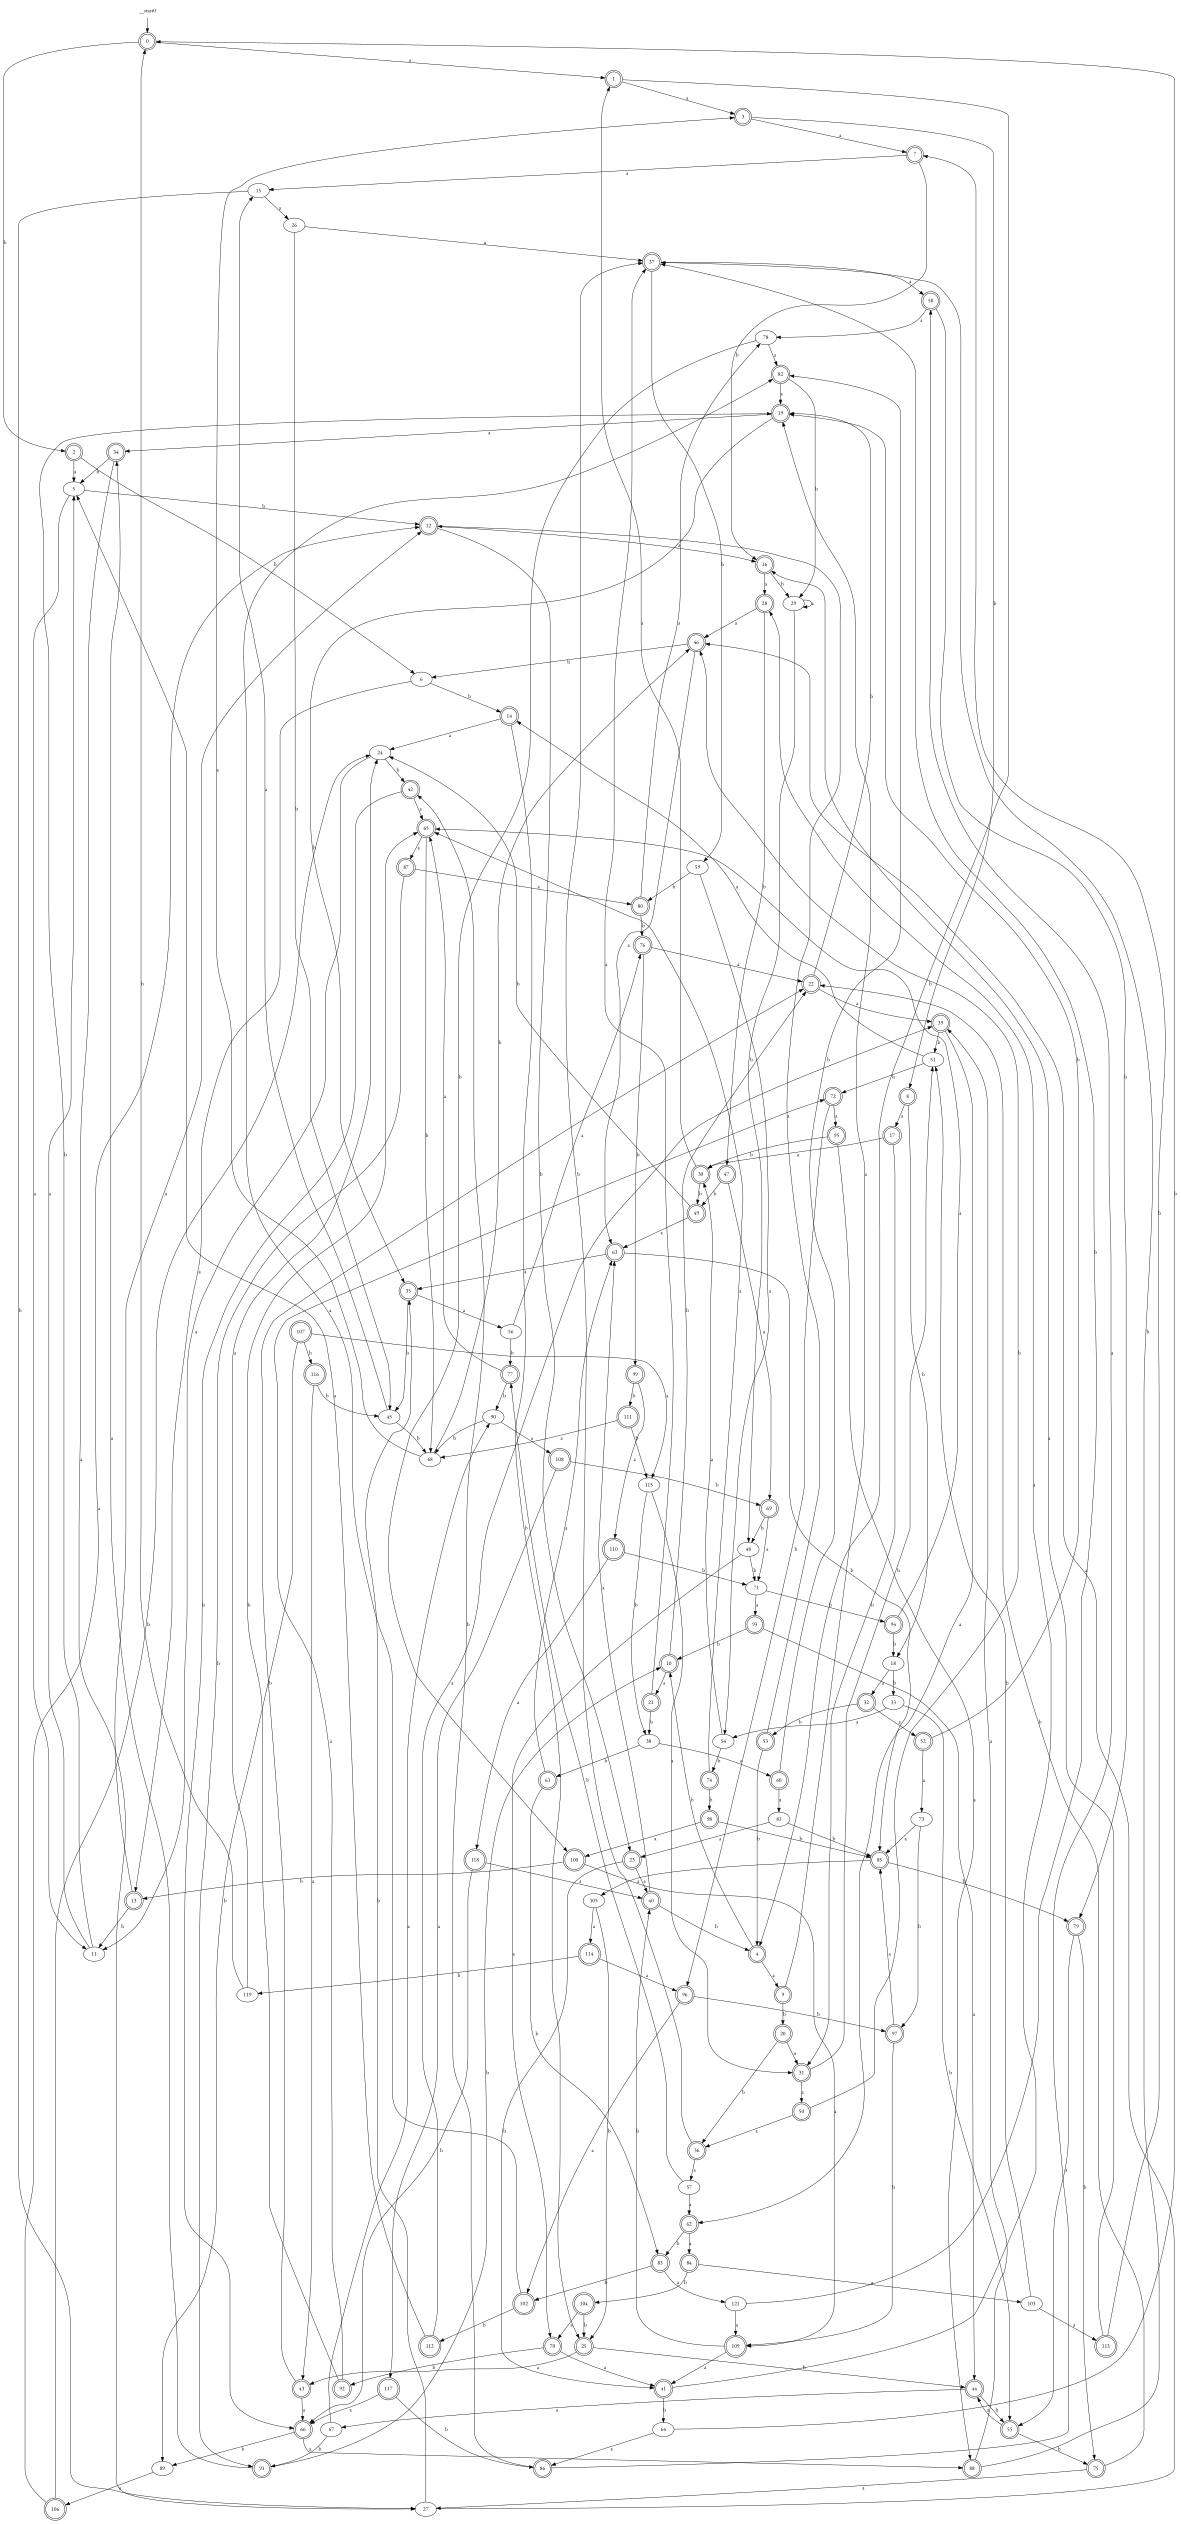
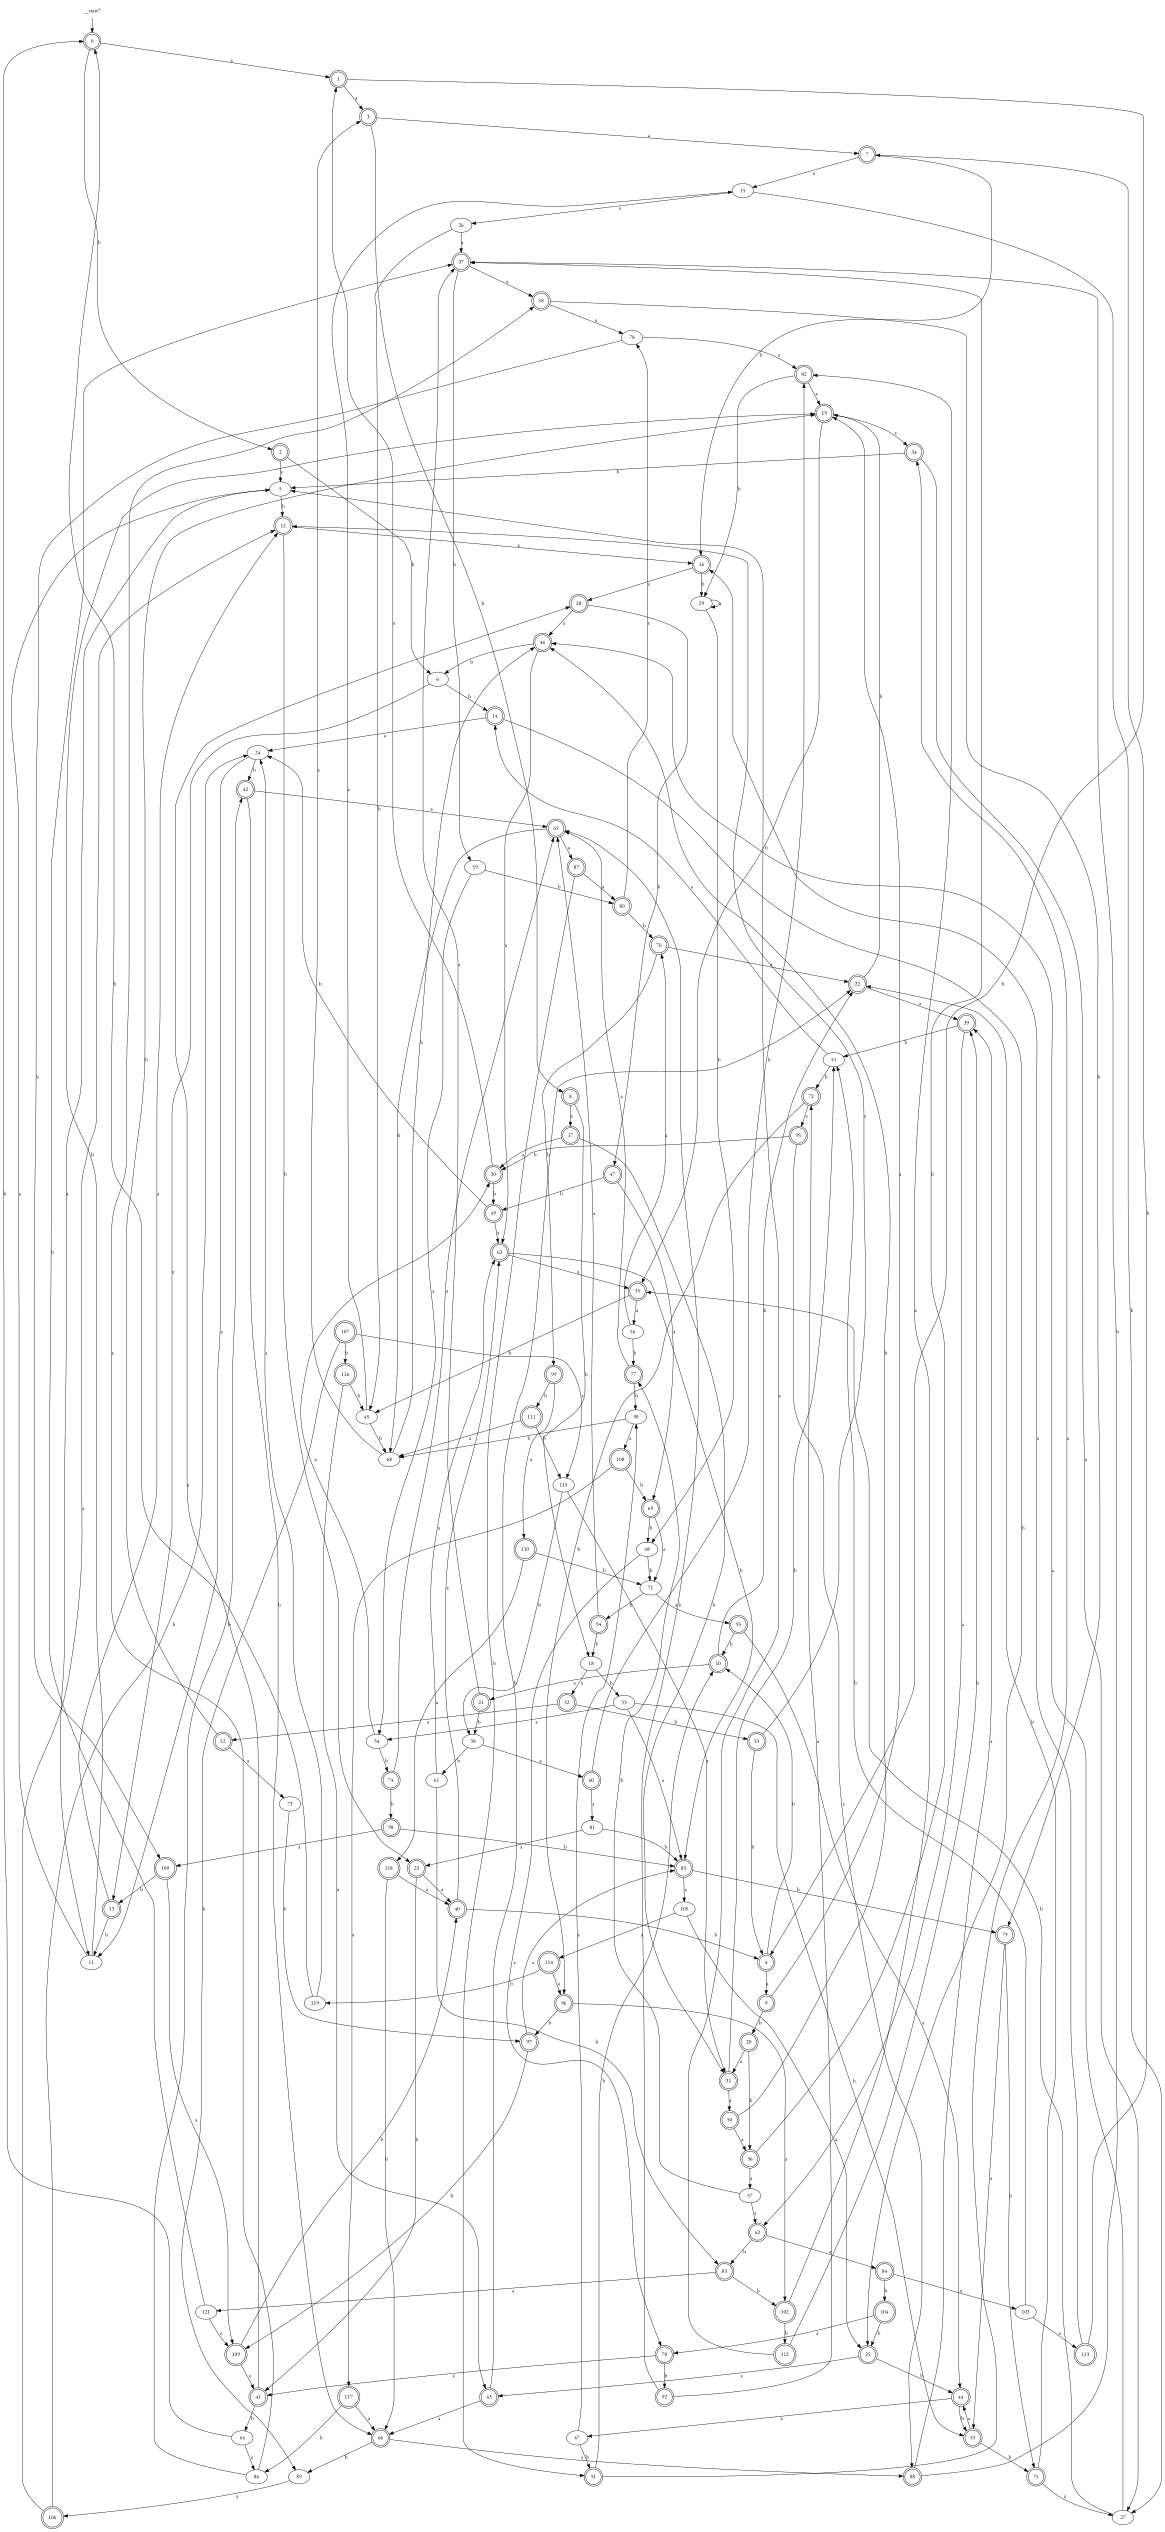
(147, 11) -> (92, 11)
(452, 1683) -> (978, 1683)
(548, 1780) -> (437, 1780)
(902, 1838) -> (659, 1780)
(609, 2131) -> (837, 2139)
(543, 2468) -> (257, 2477)
